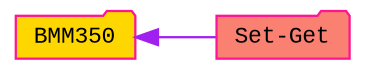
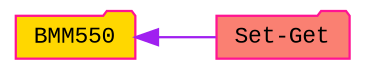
(76, 37) -> (76, 37)
